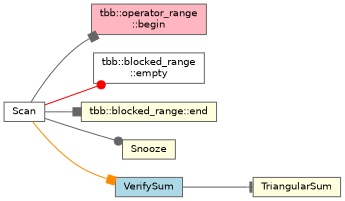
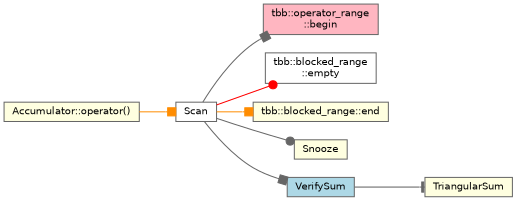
(58, 112) -> (230, 112)
none -> (72, 112)
(65, 156) -> (236, 156)
